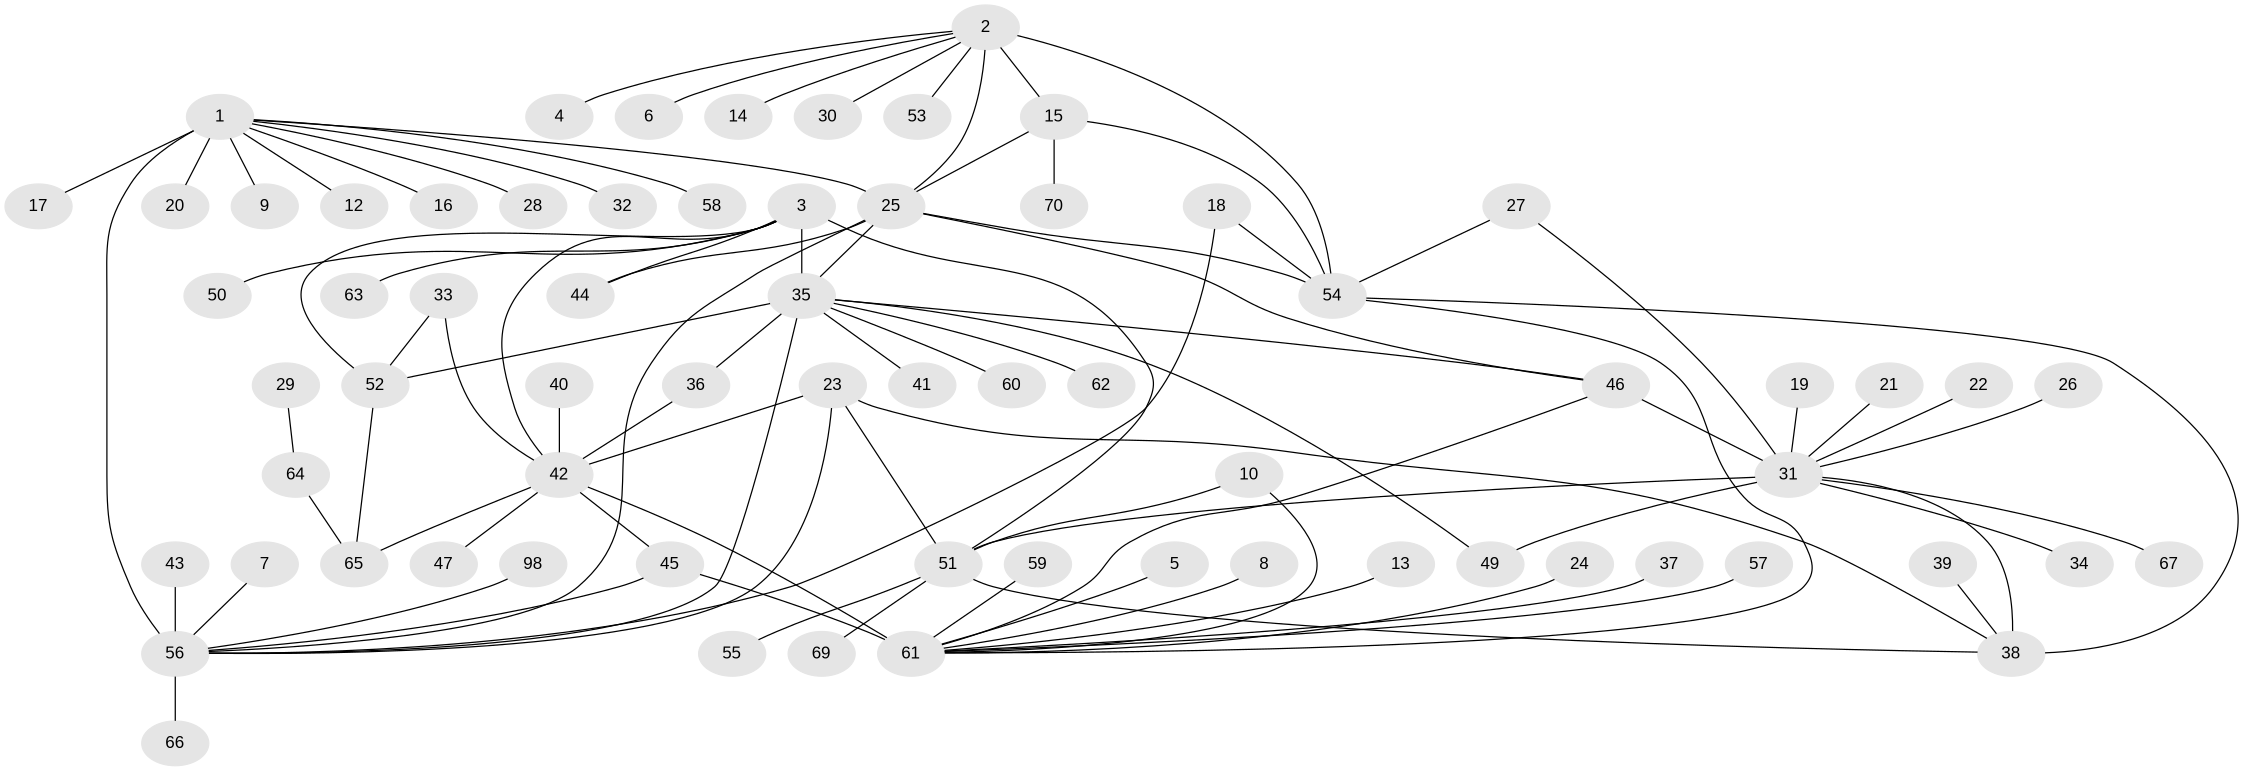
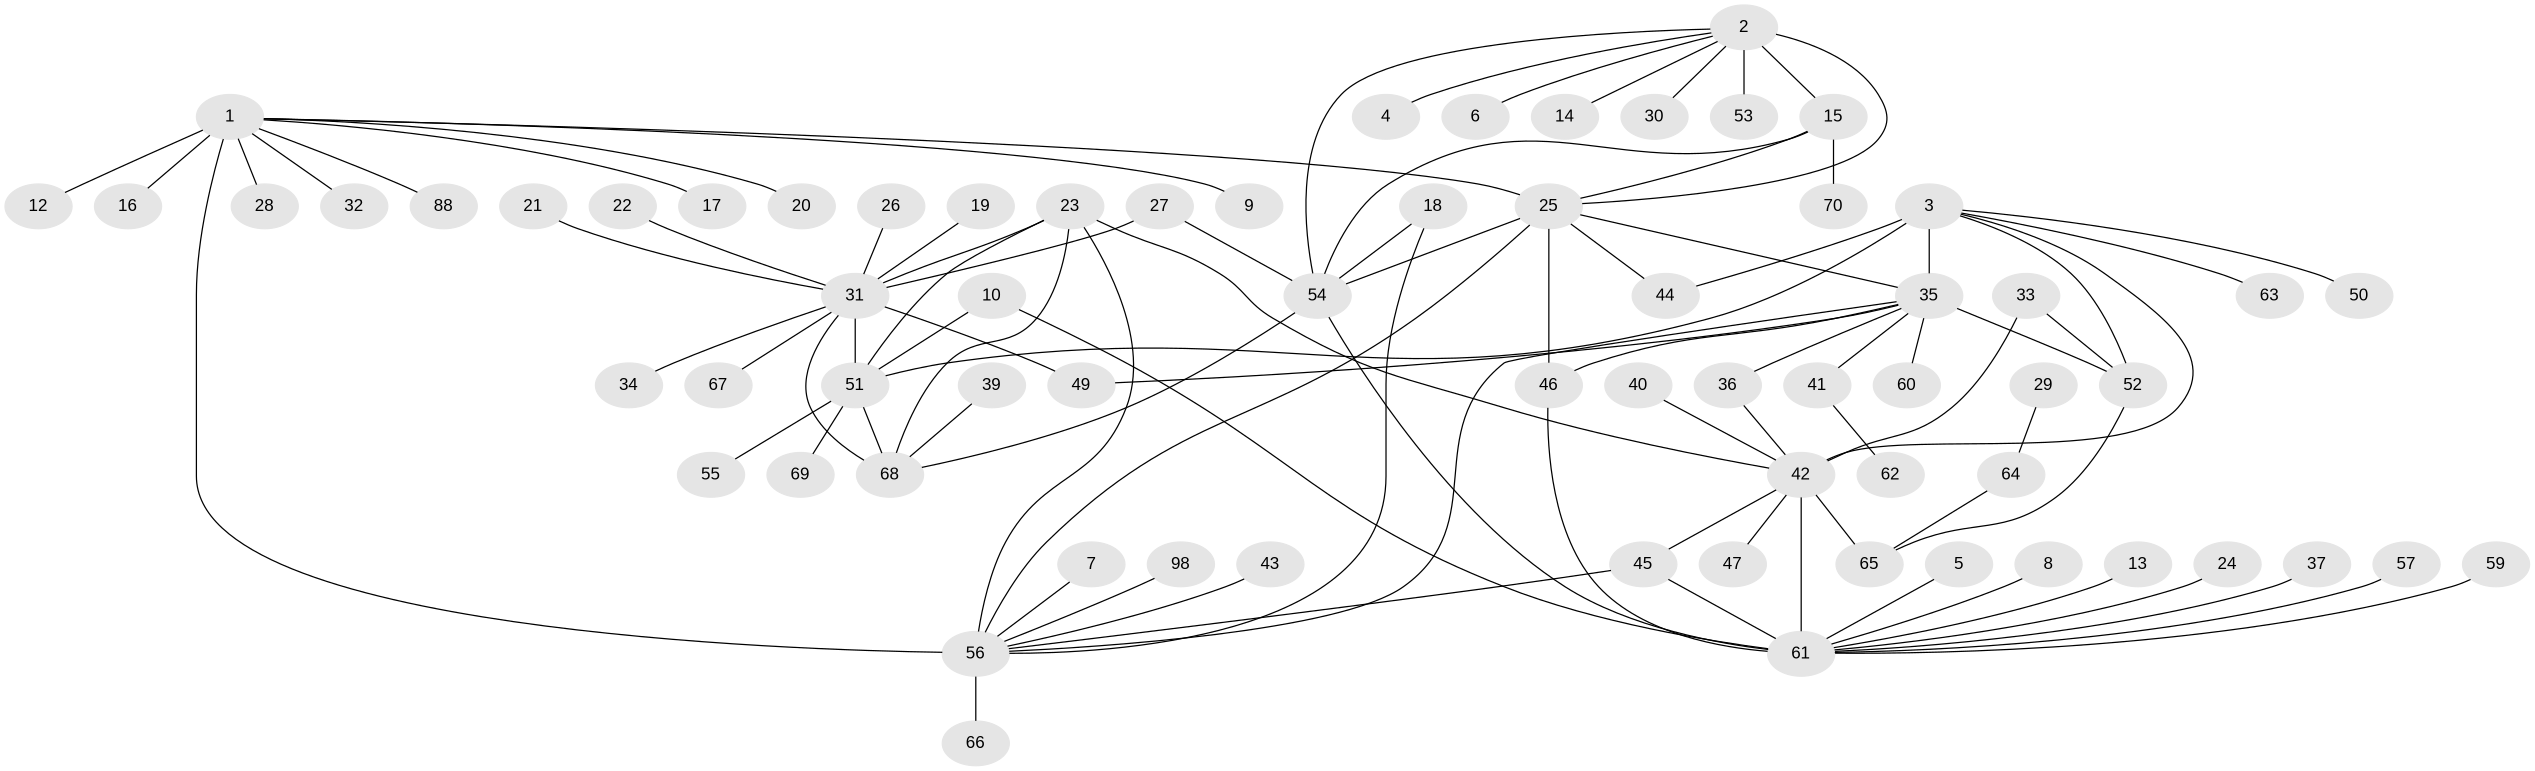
(712, 206) -> (444, 206)
(956, 332) -> (1854, 430)
(1699, 429) -> (964, 252)
(2011, 654) -> (890, 475)
